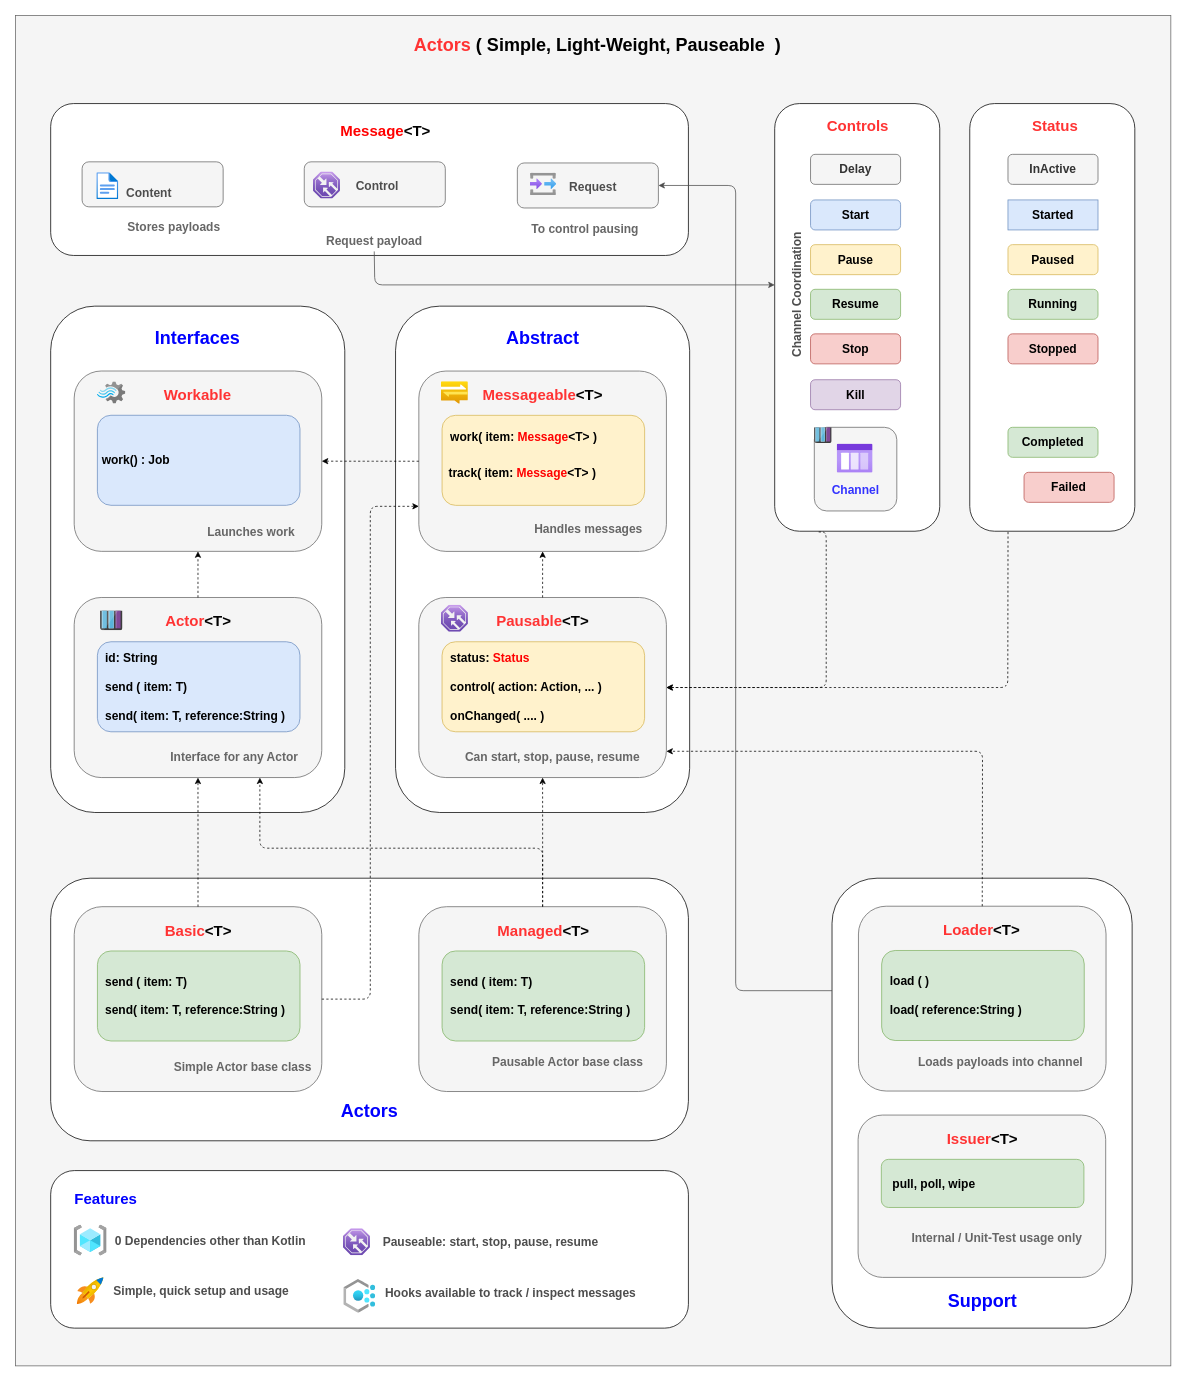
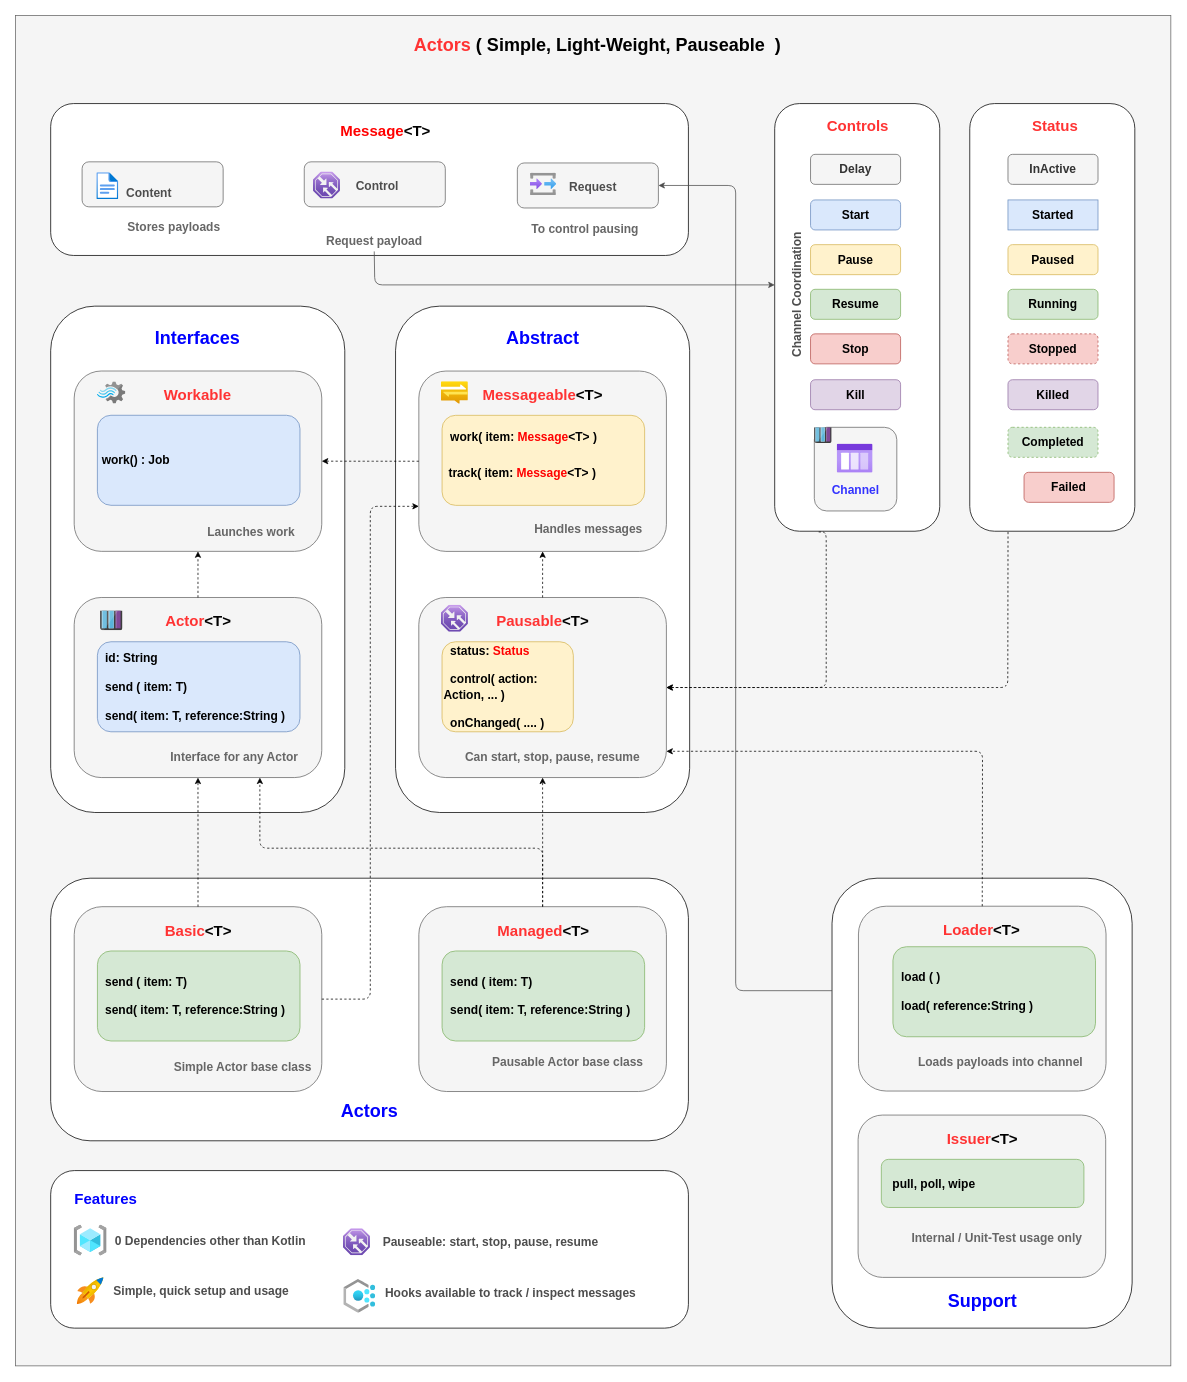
(1053, 349) -> (1053, 349)
none -> (1053, 395)
(1053, 442) -> (1053, 442)
(543, 687) -> (507, 687)
(983, 995) -> (994, 991)
